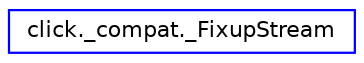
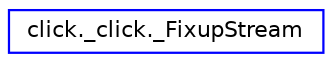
(182, 31) -> (166, 31)
